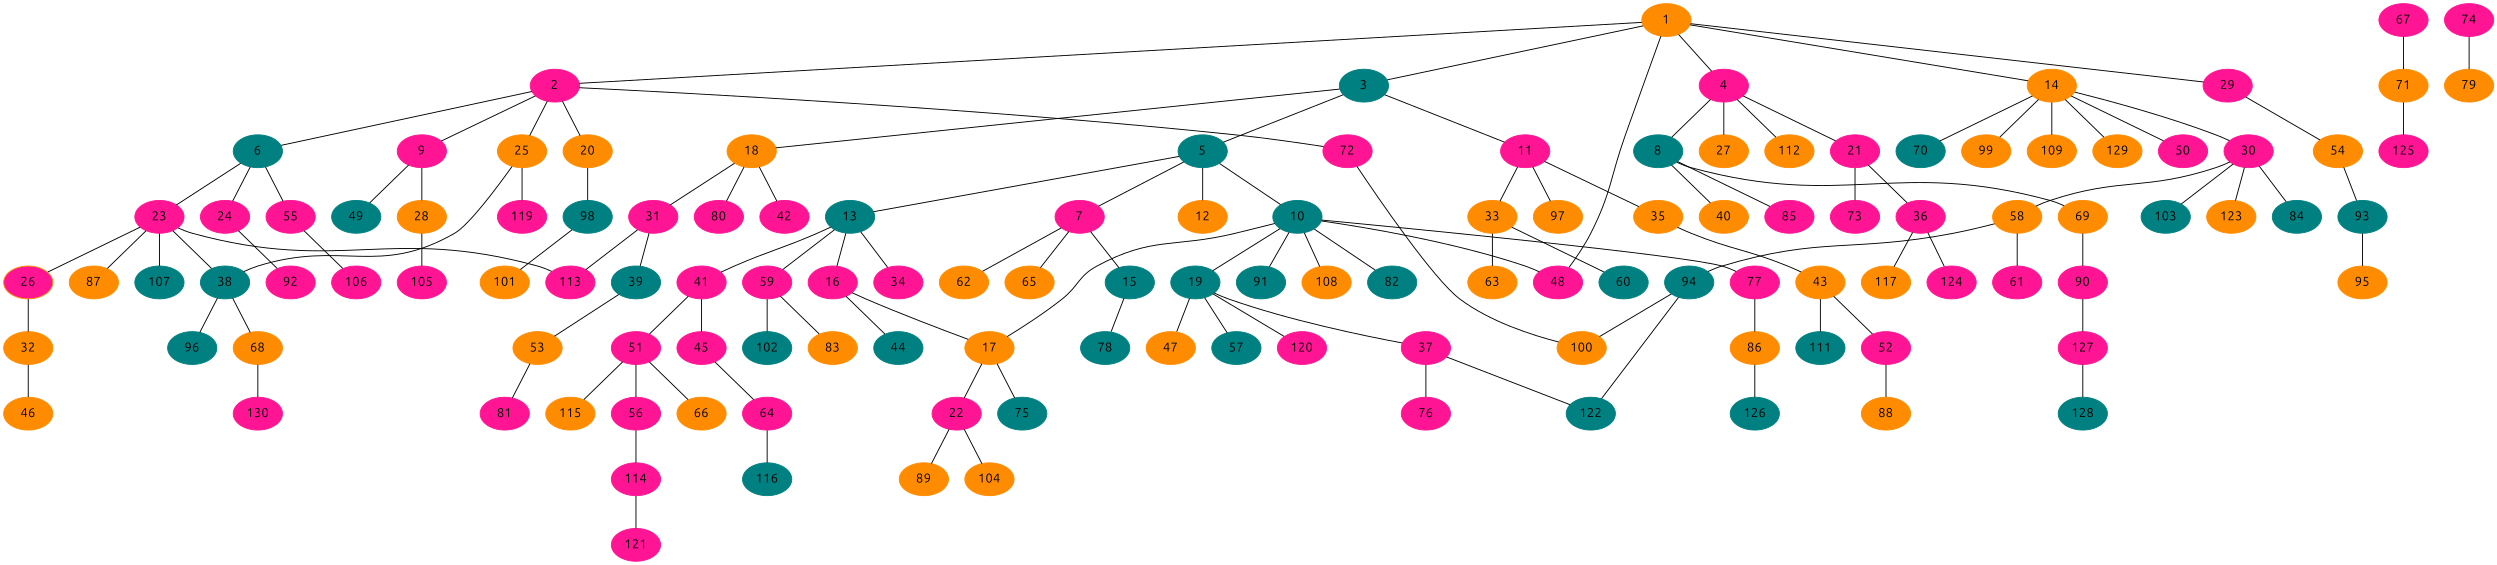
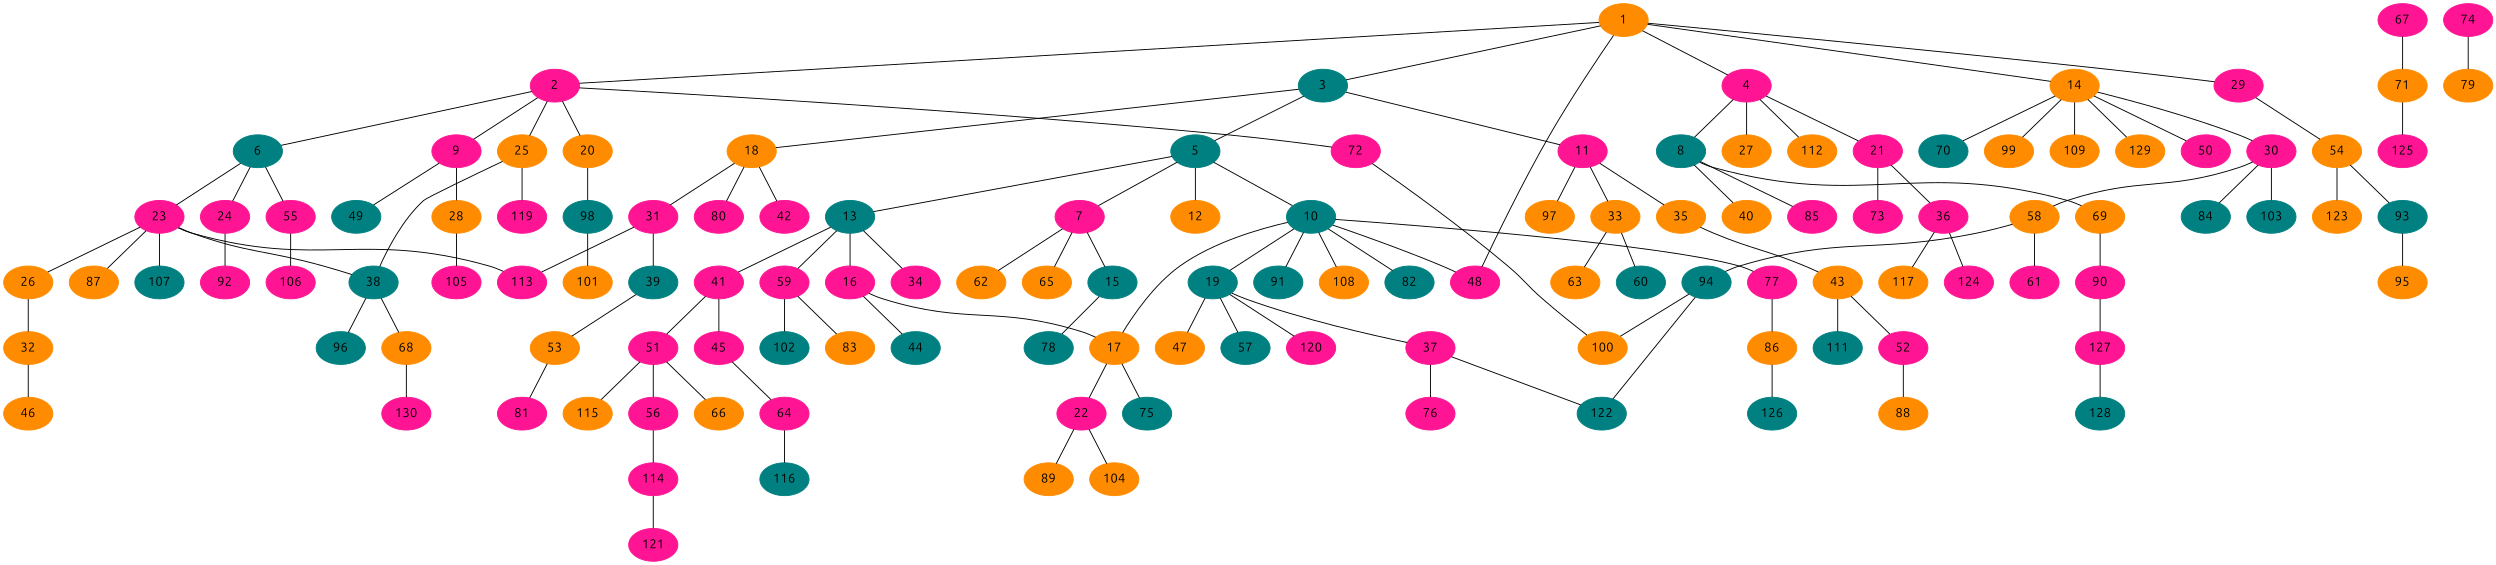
(2240, 184) -> (2337, 184)
(28, 282) -> (28, 282)
